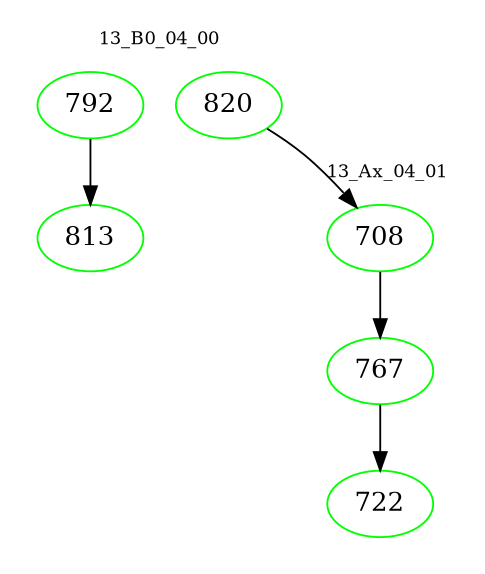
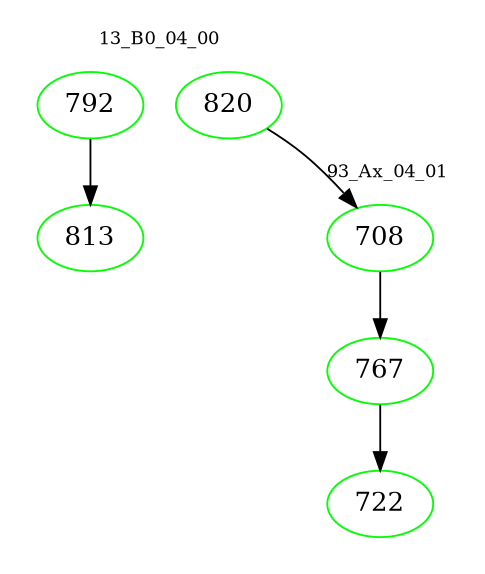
(388, 173) -> (388, 173)
